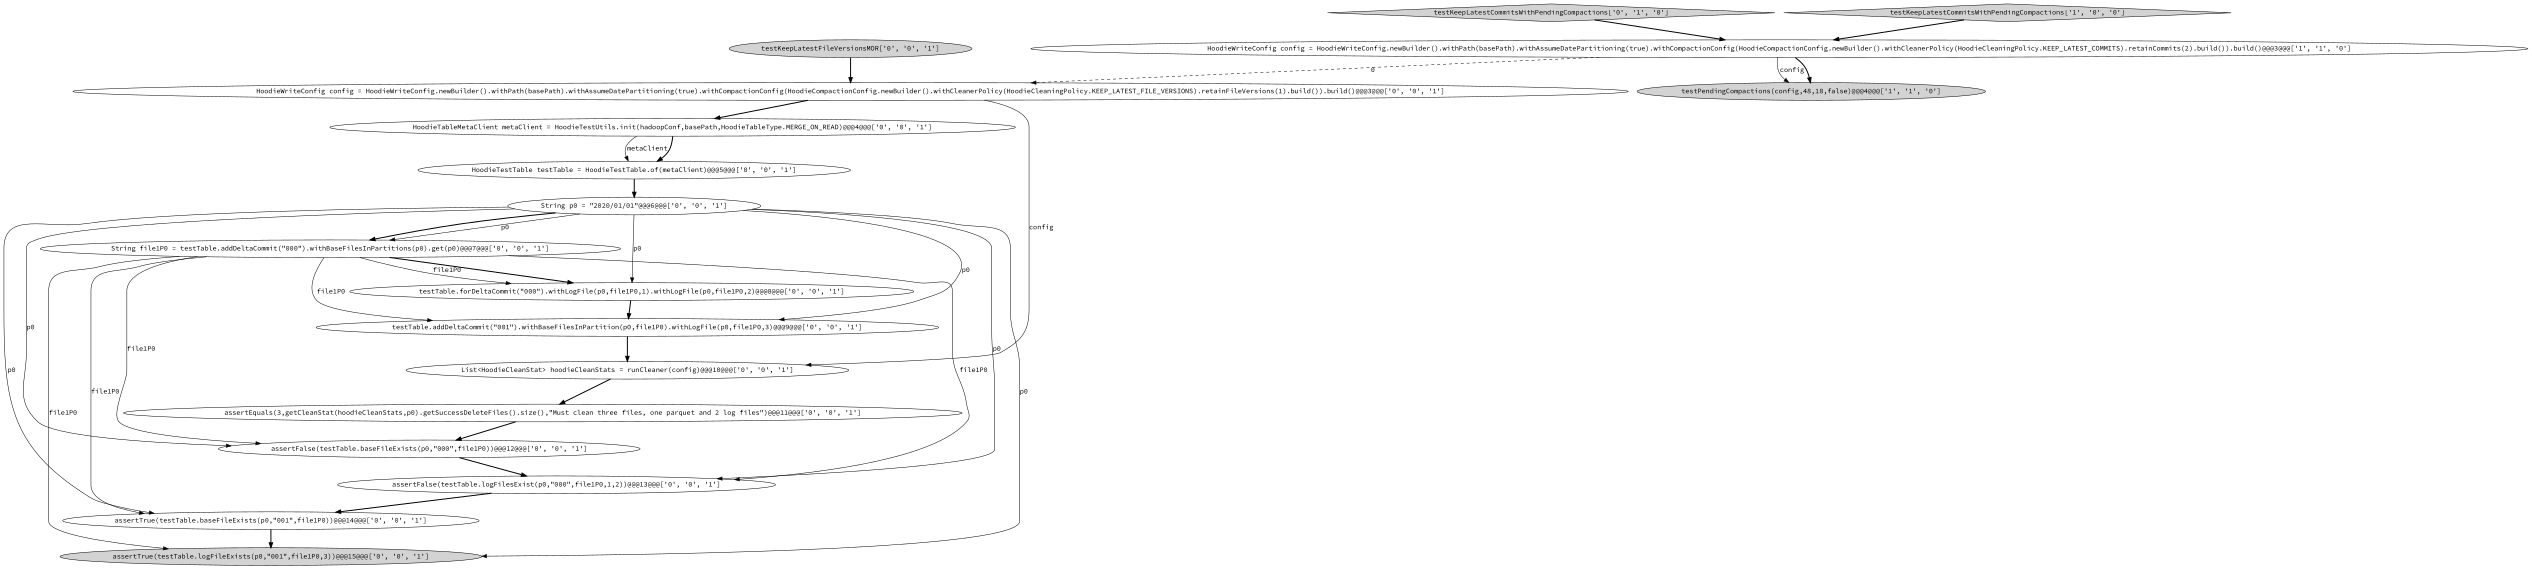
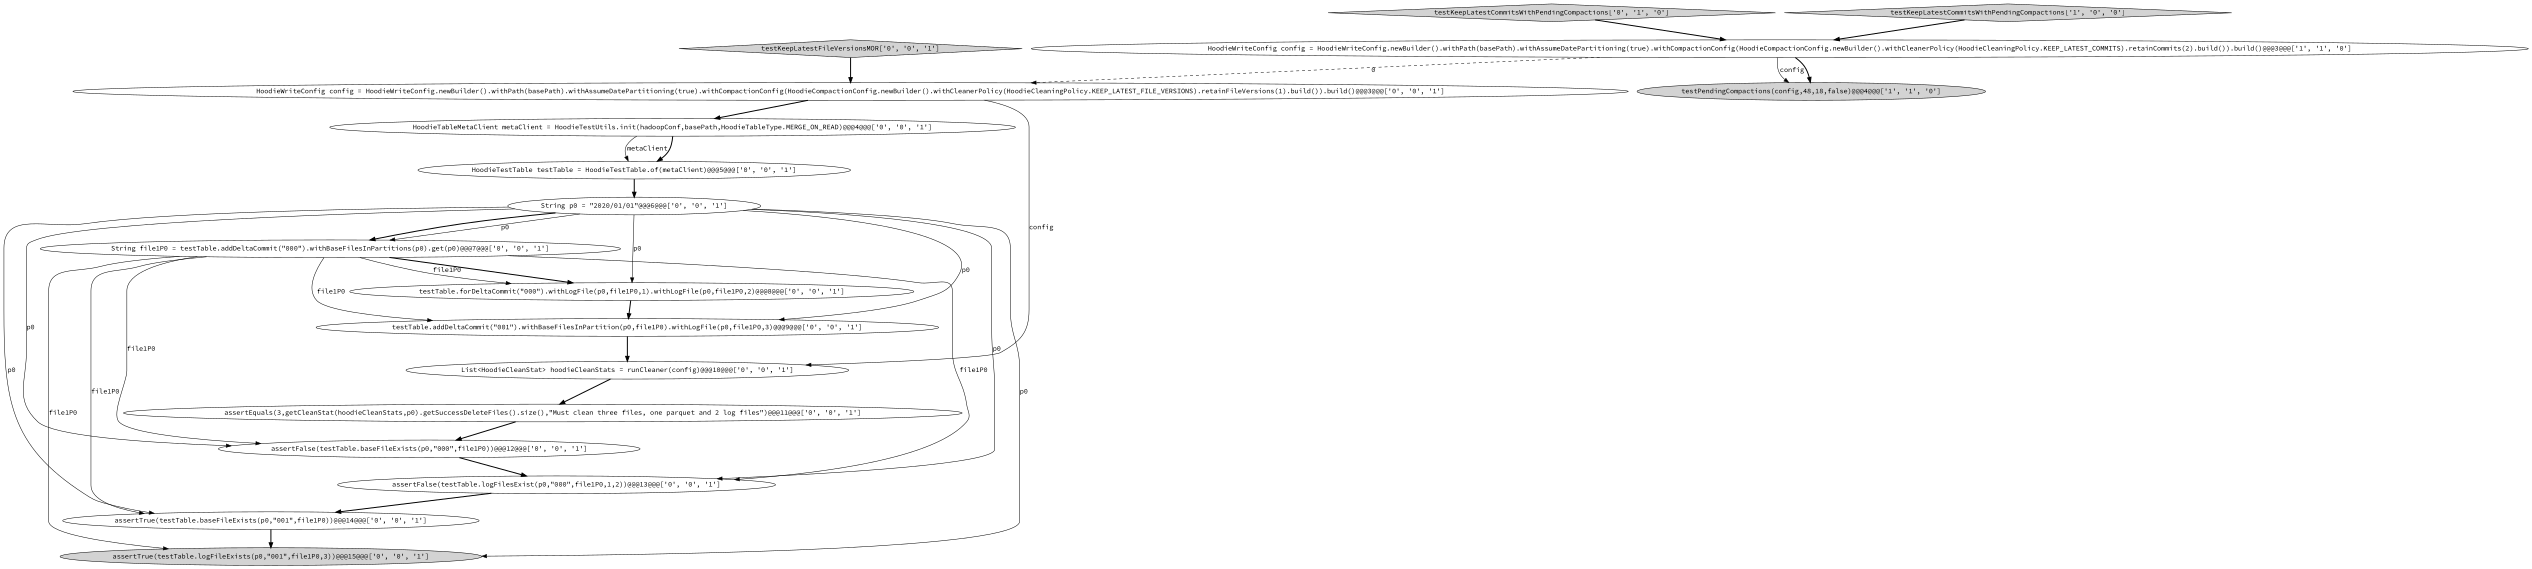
(851, 49) -> (851, 49)
